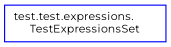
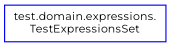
(85, 23) -> (85, 23)
